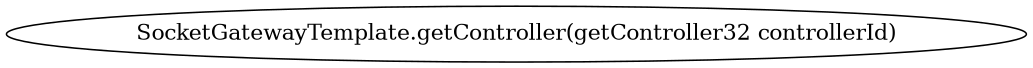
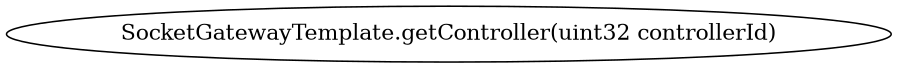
(516, 34) -> (449, 34)
